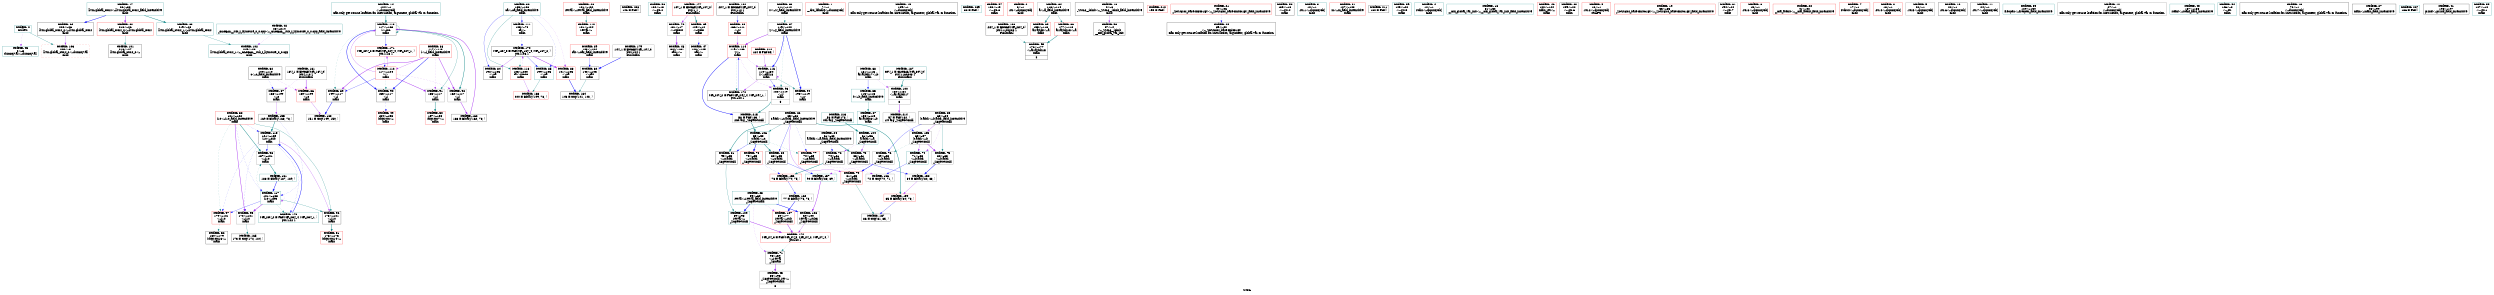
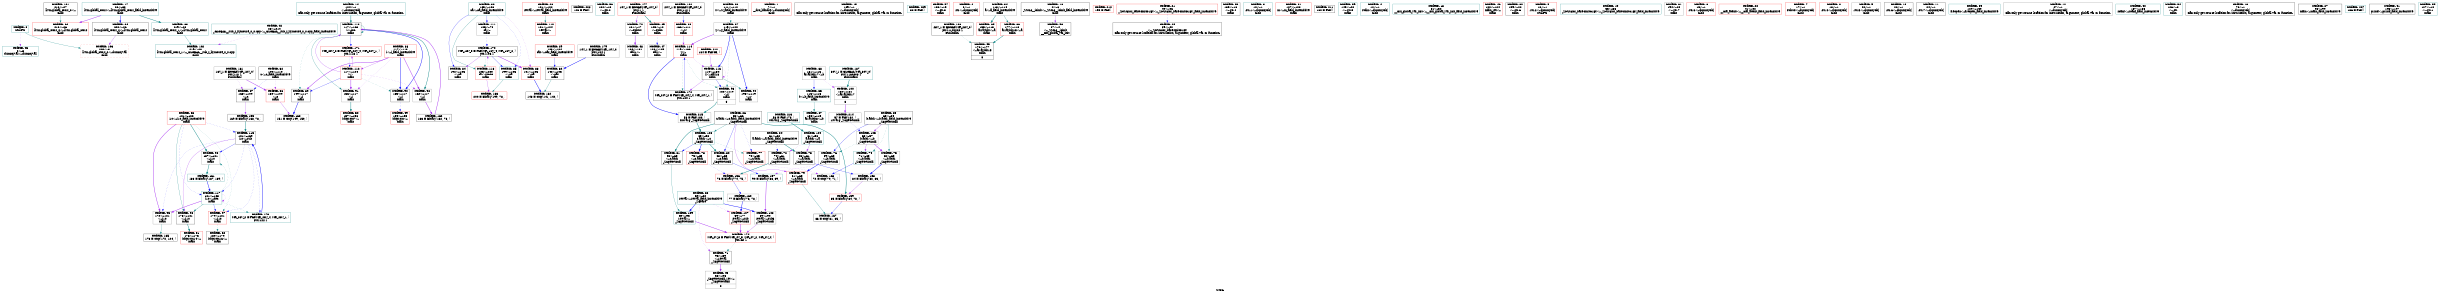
(1665, 9) -> (1611, 9)
(125, 39) -> (61, 18)
(751, 76) -> (697, 76)
(936, 138) -> (883, 138)
(302, 162) -> (238, 169)
(755, 202) -> (701, 202)
(775, 262) -> (721, 262)
